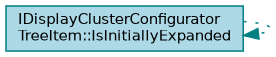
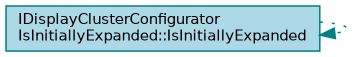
(125, 29) -> (163, 29)
